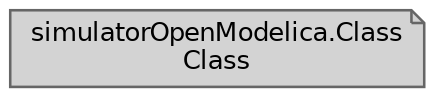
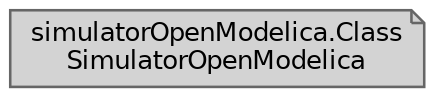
(217, 49) -> (217, 49)
